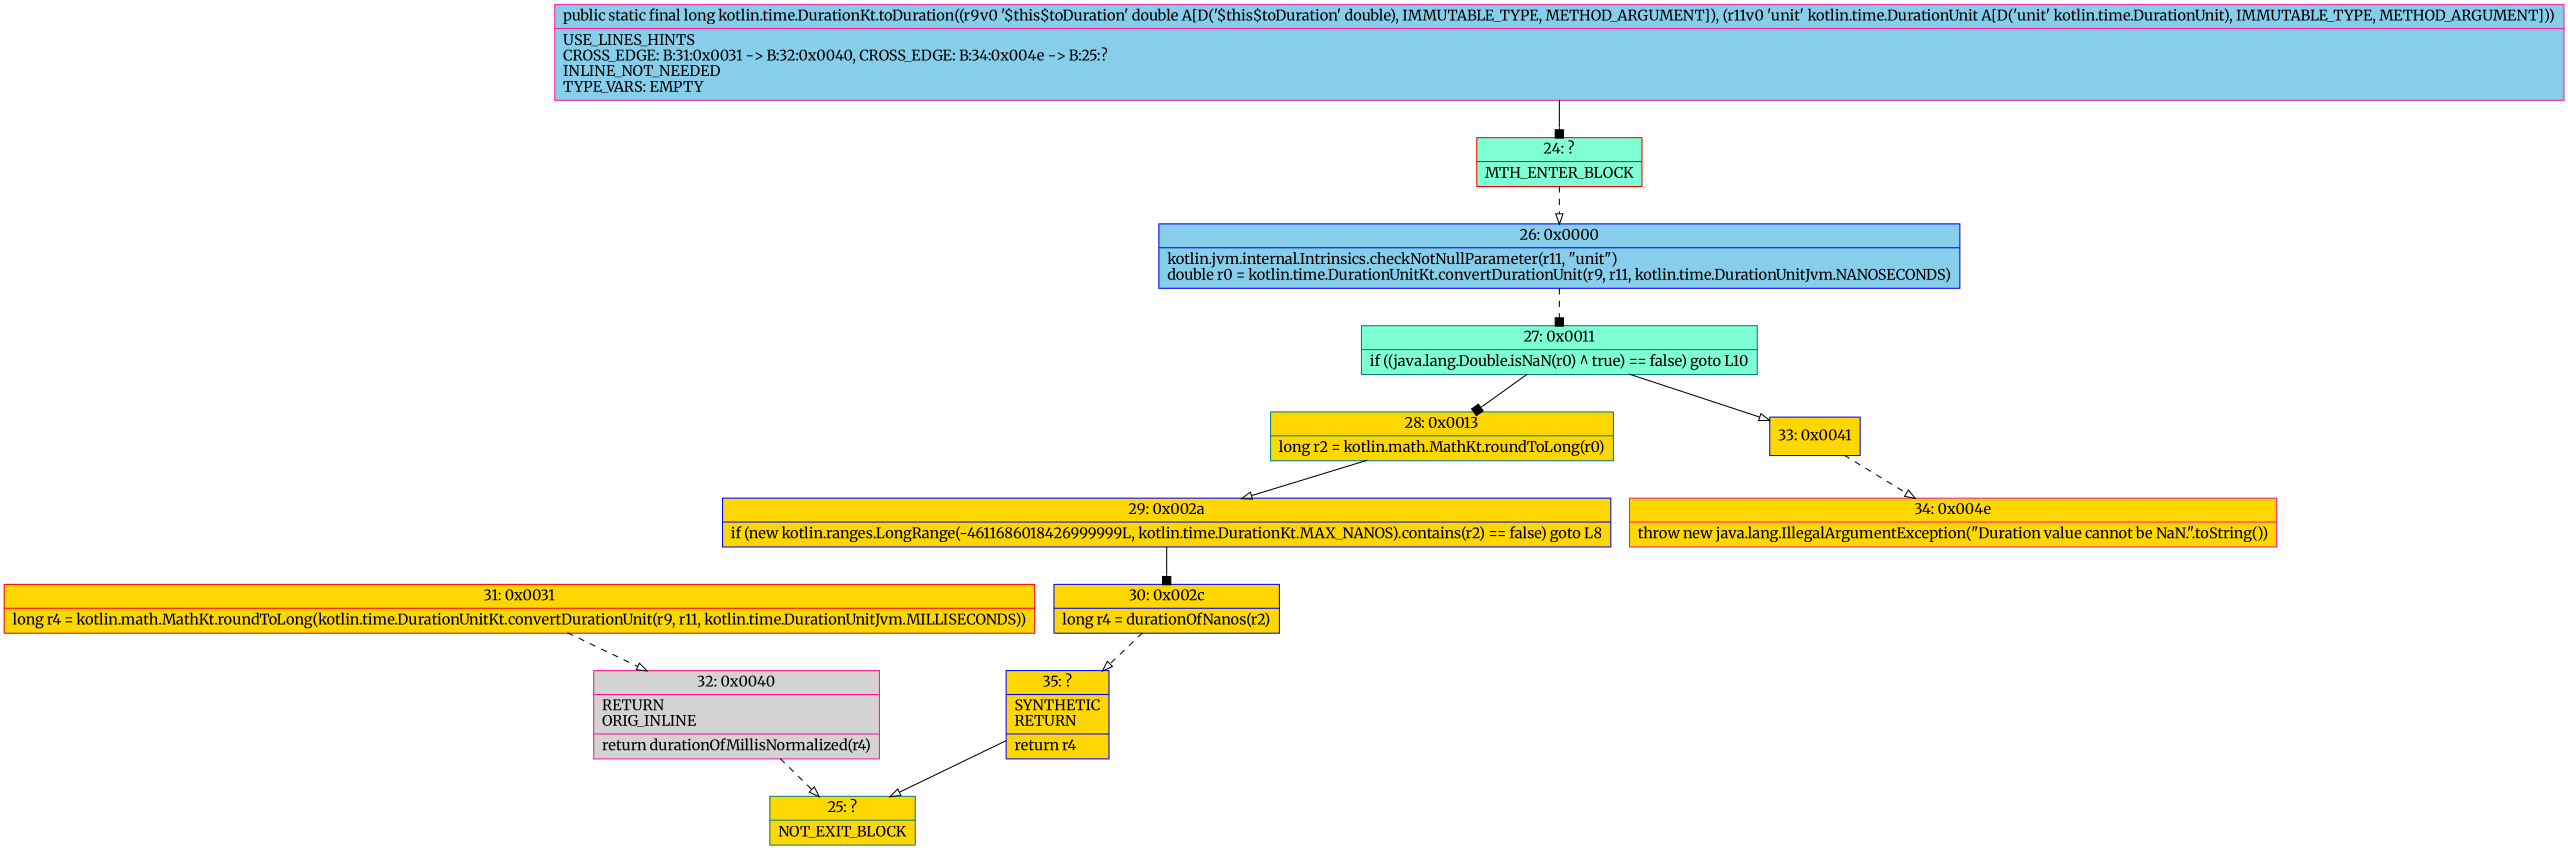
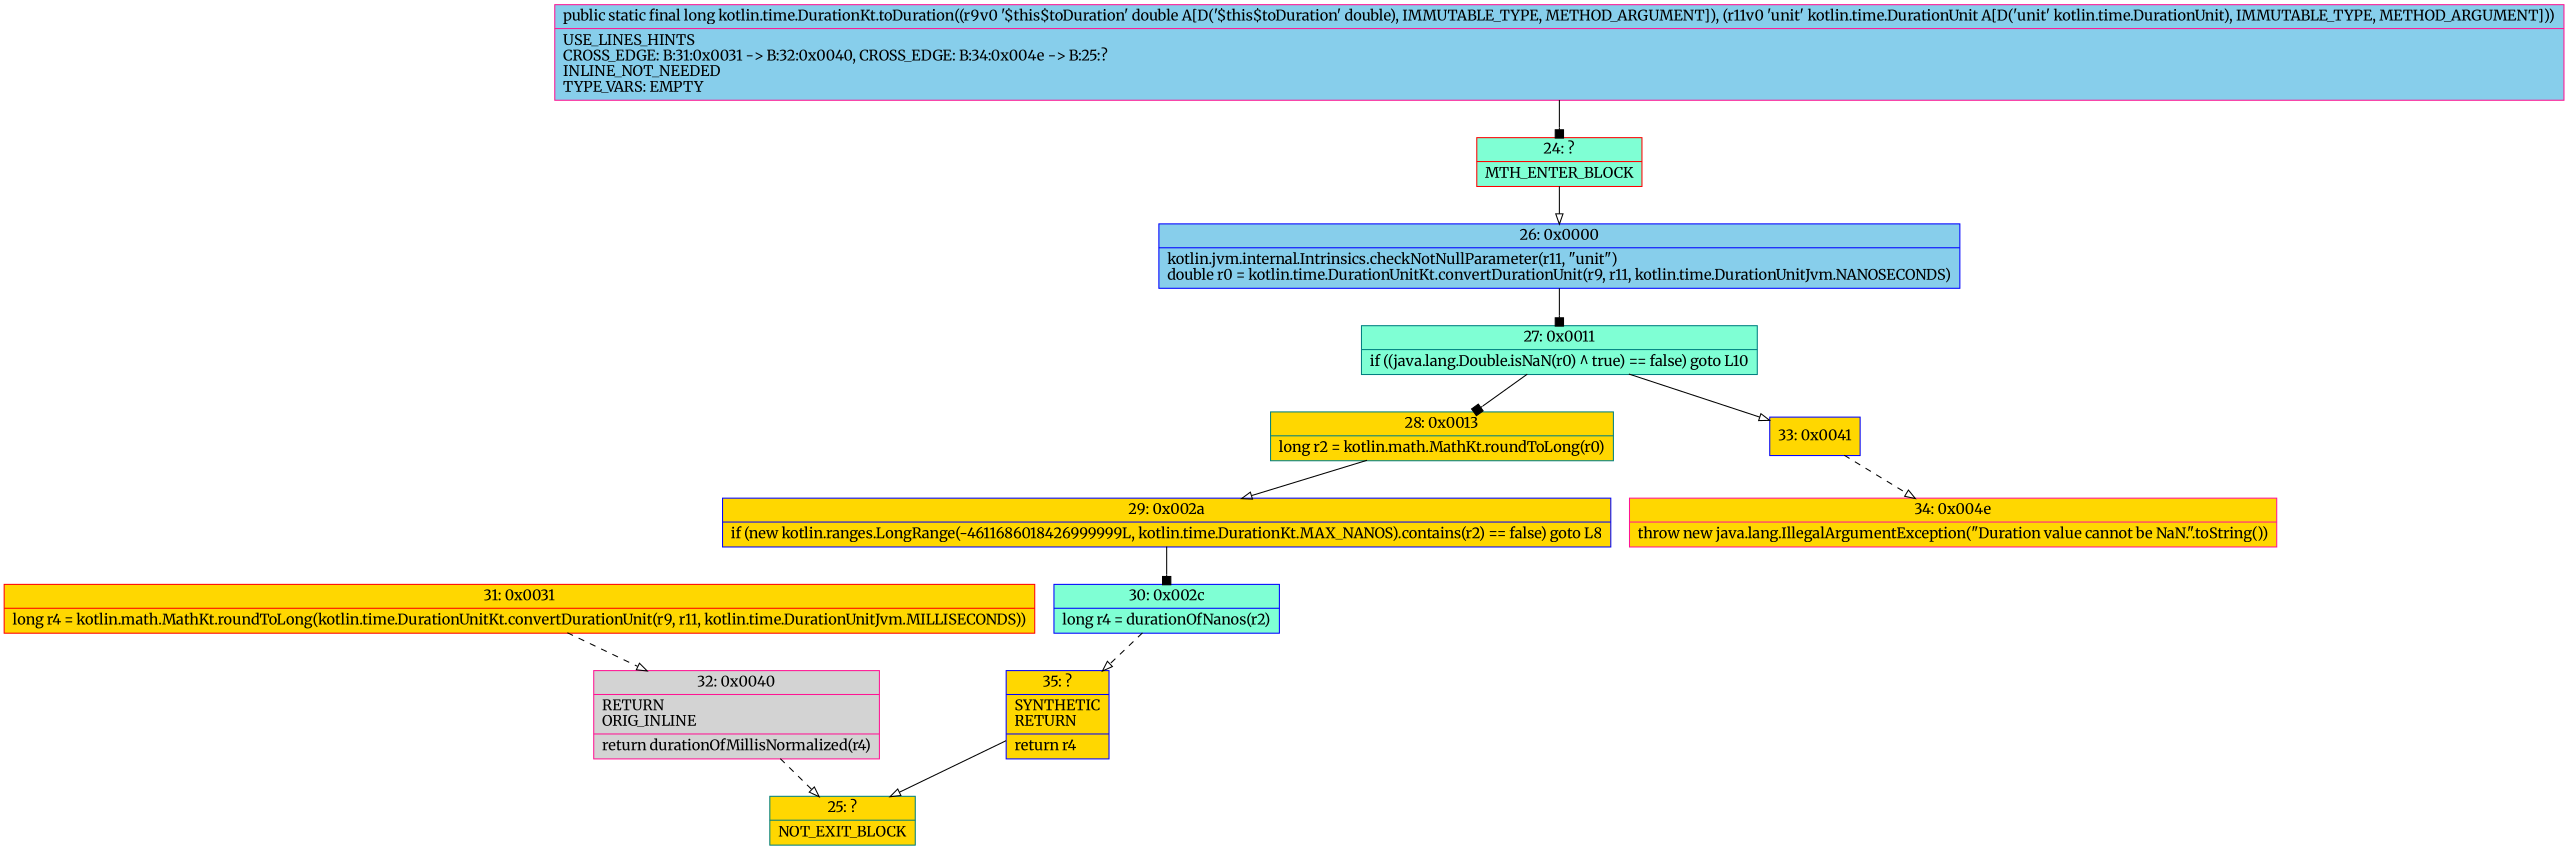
(1559, 200) -> (1559, 200)
(1559, 302) -> (1559, 302)
(1167, 609) -> (1167, 609)
